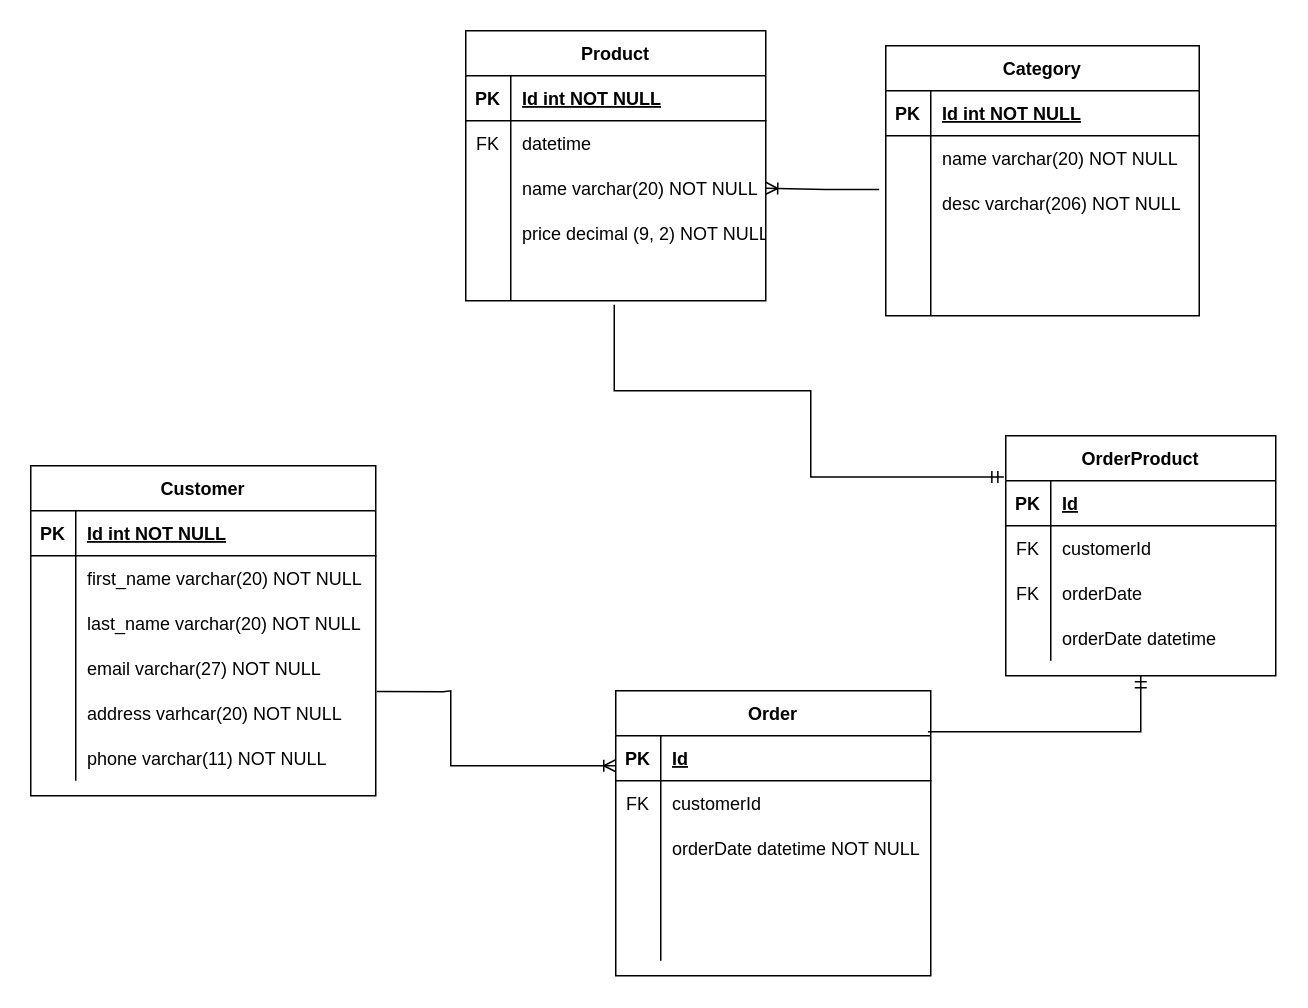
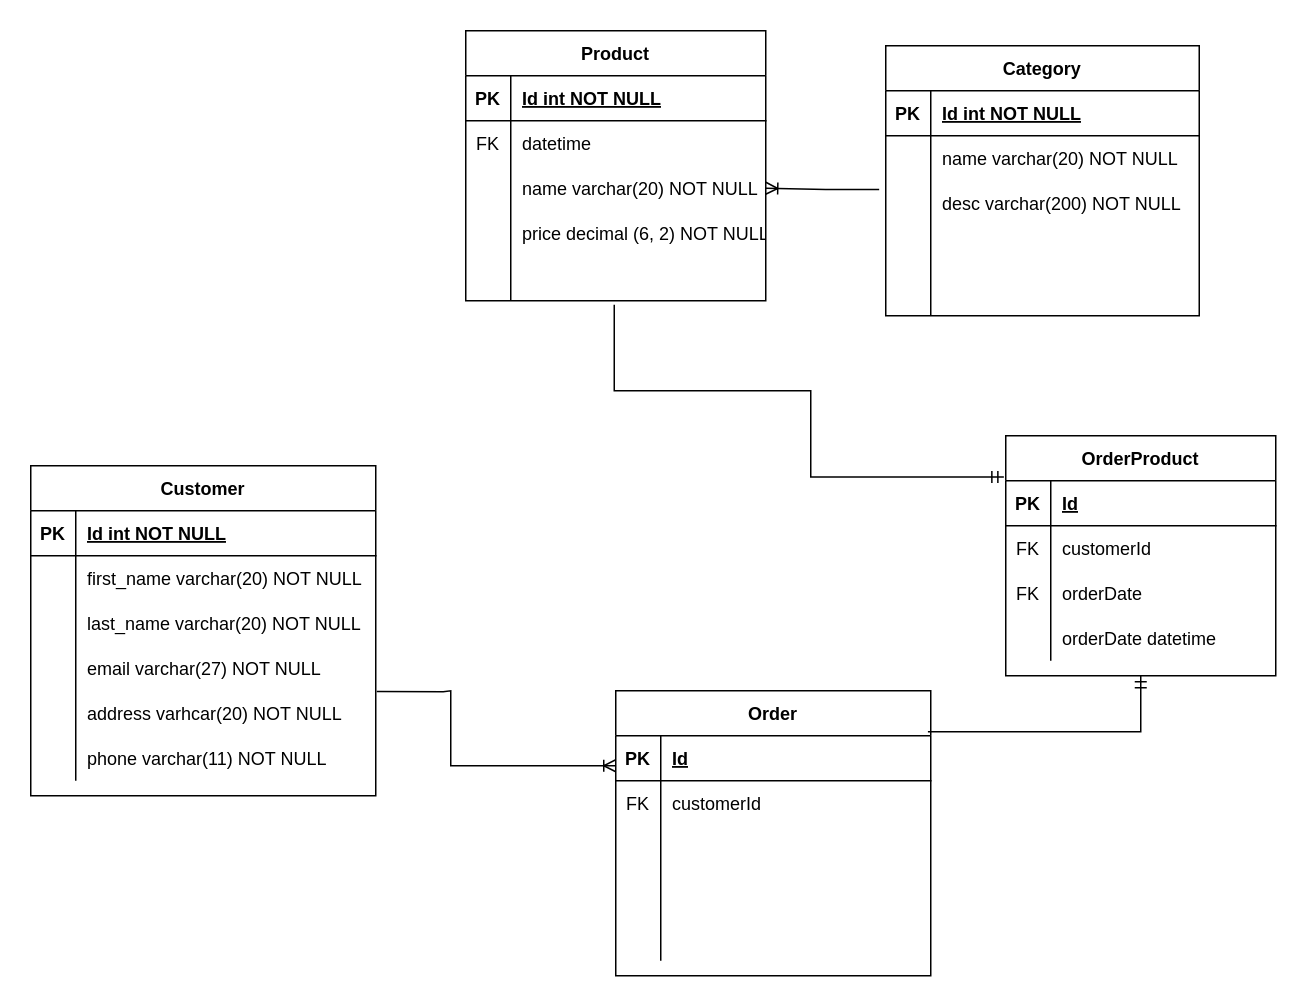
(1066, 204) -> (1066, 204)
(647, 234) -> (647, 234)
(796, 848) -> none
